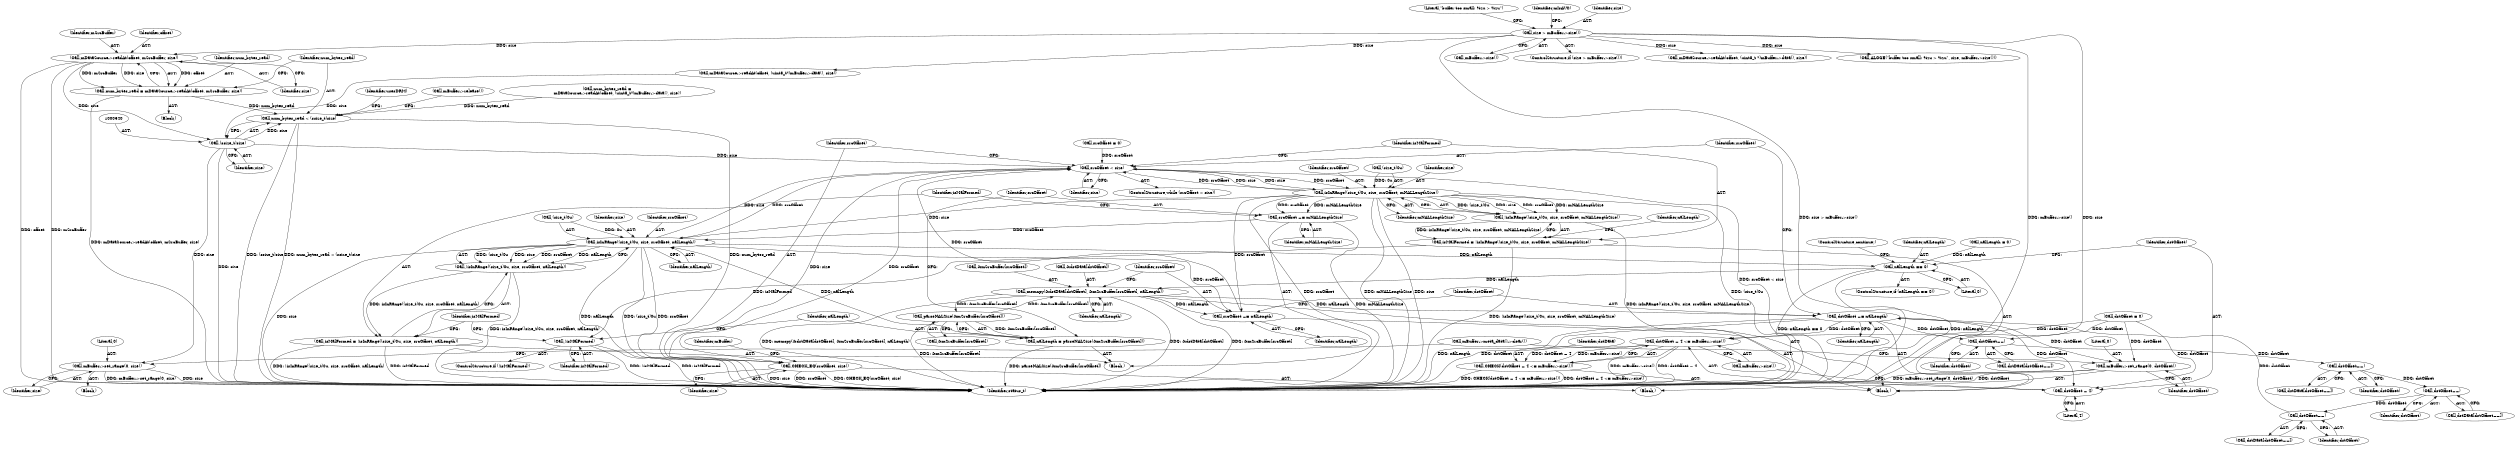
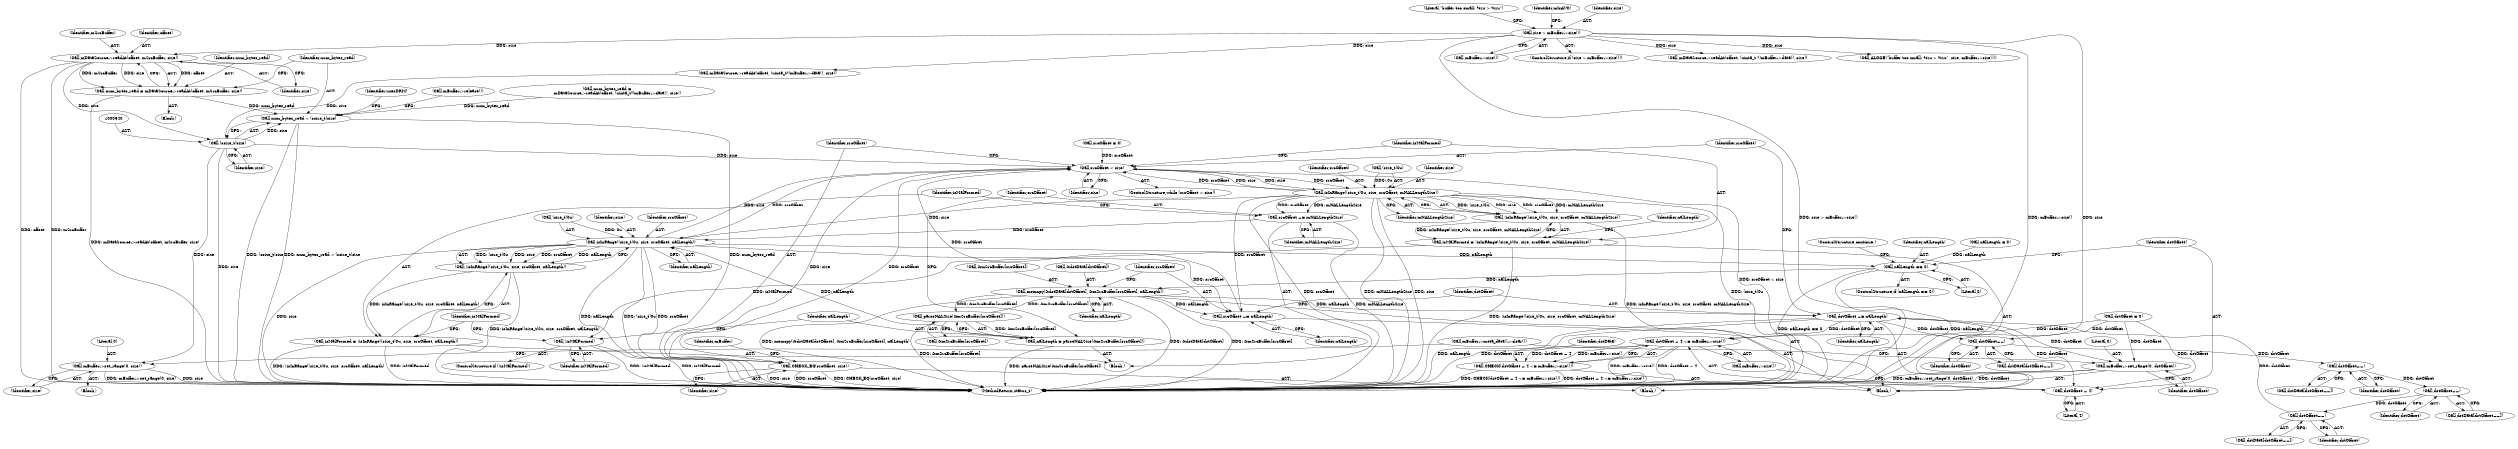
(1007, 391) -> (1007, 391)
